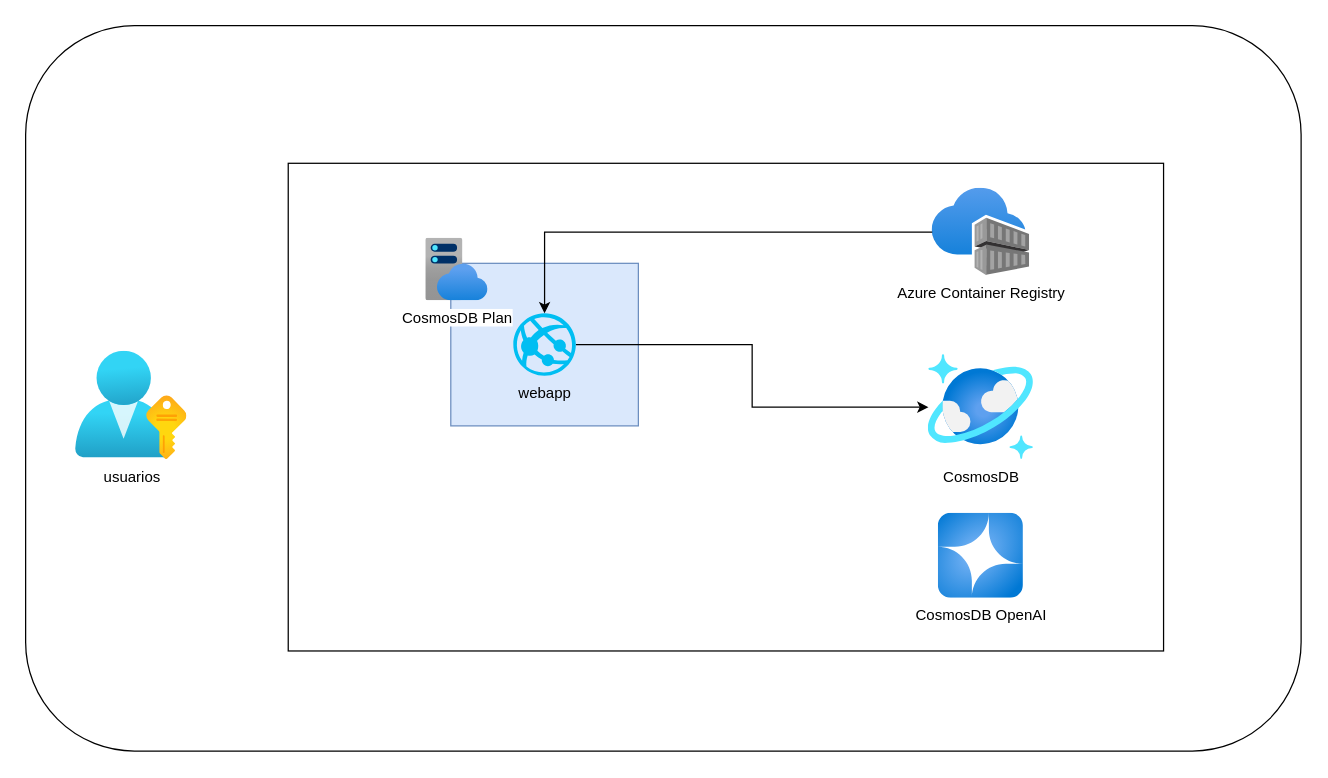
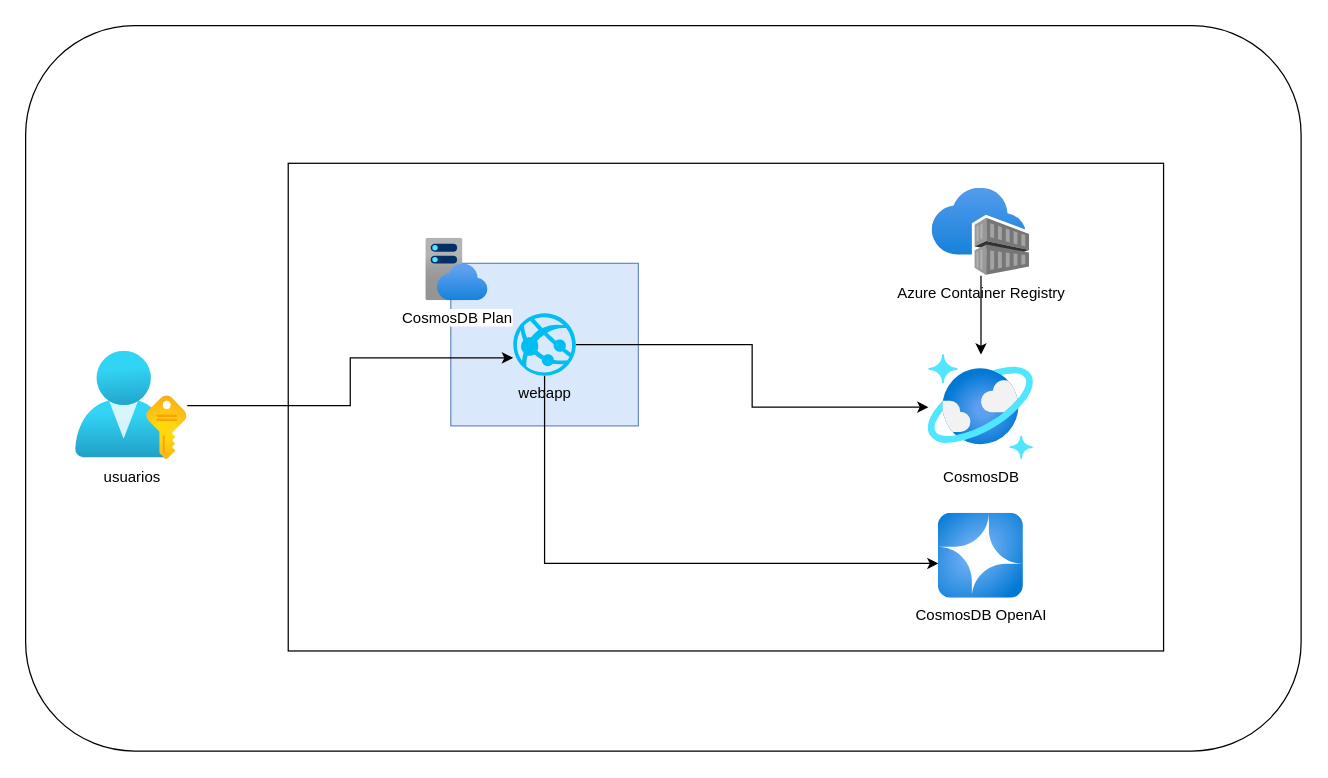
(702, 232) -> (981, 311)
none -> (350, 386)
none -> (644, 563)
